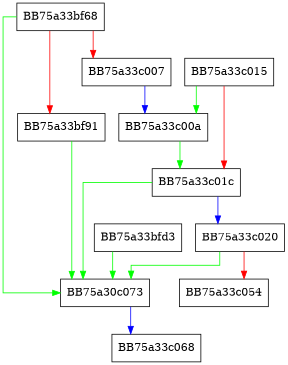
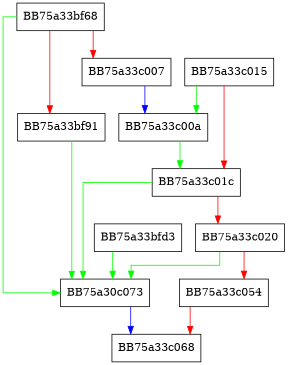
(218, 206) -> (218, 206)
none -> (190, 317)
